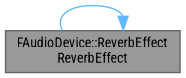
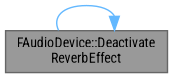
(93, 52) -> (87, 52)
